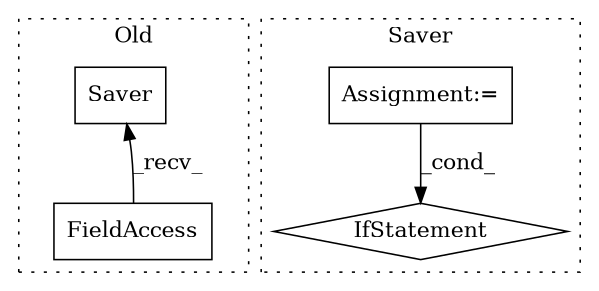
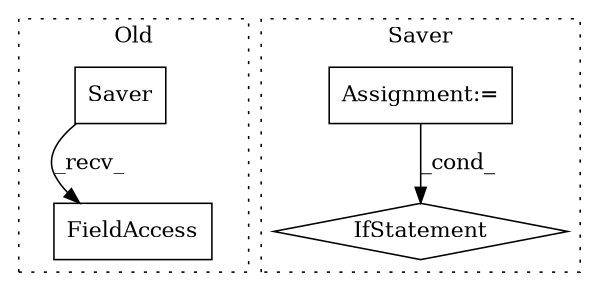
(133, 171) -> (52, 156)
